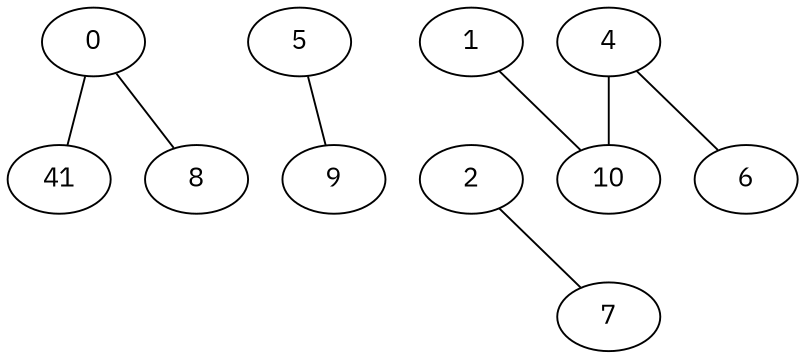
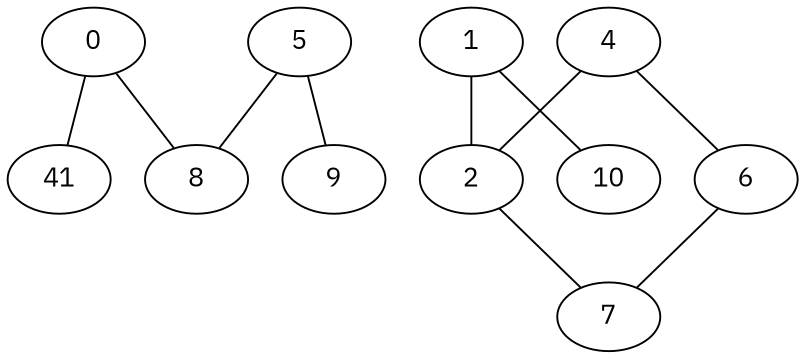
none -> (248, 111)
none -> (471, 111)
(609, 111) -> (548, 103)
none -> (678, 248)
